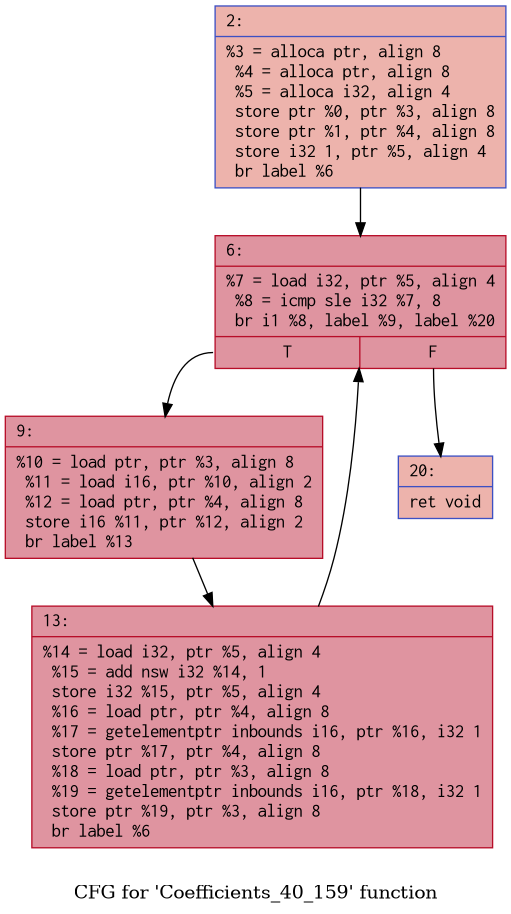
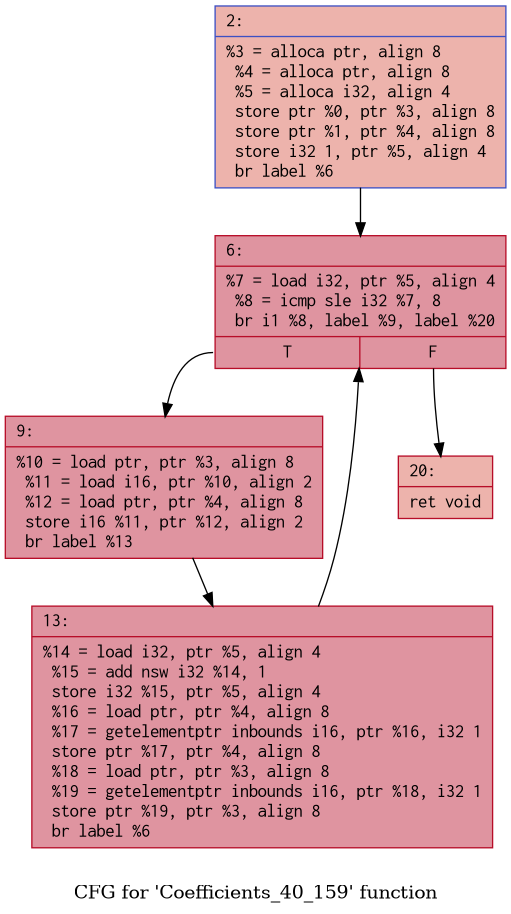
(445, 487) -> (445, 487)
